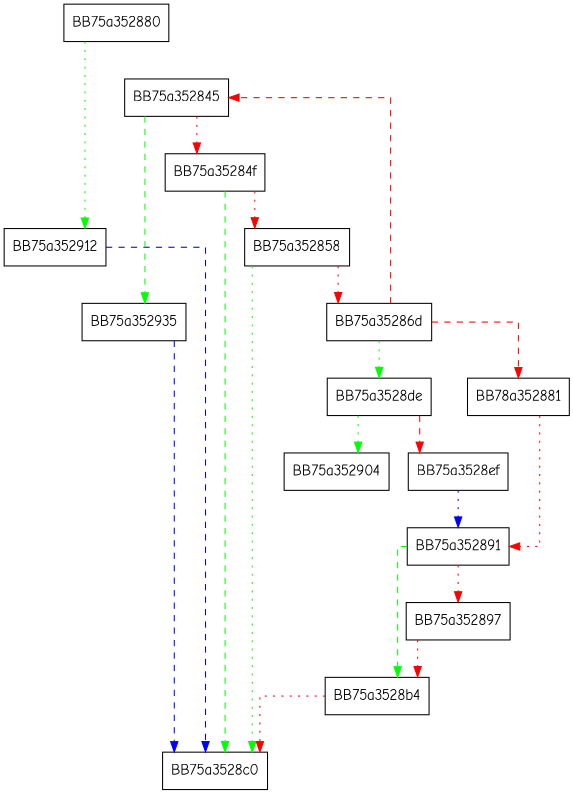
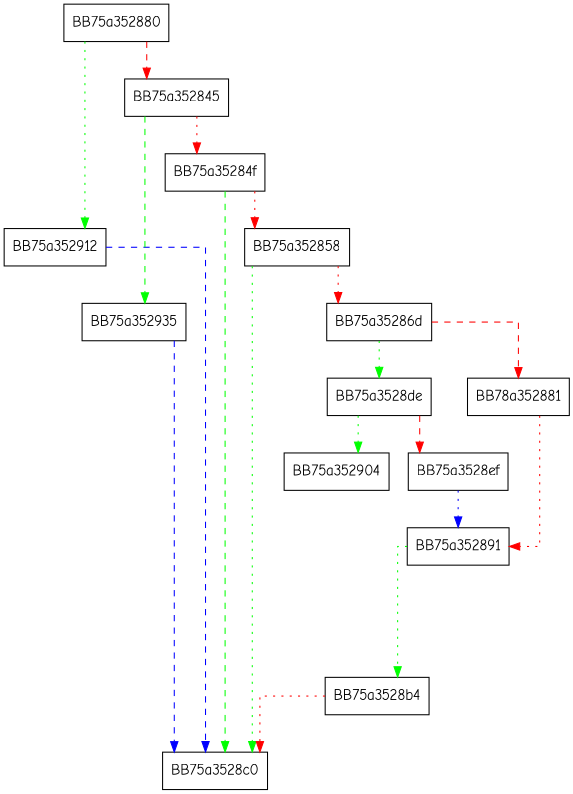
(391, 125) -> (147, 55)
(398, 602) -> (398, 602)
(458, 621) -> none
